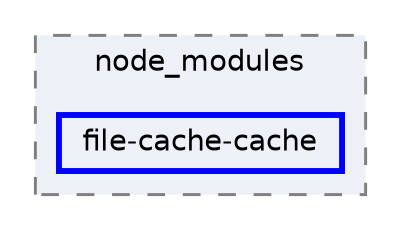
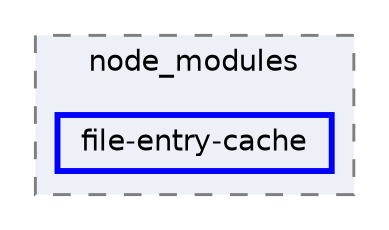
(201, 143) -> (195, 143)
